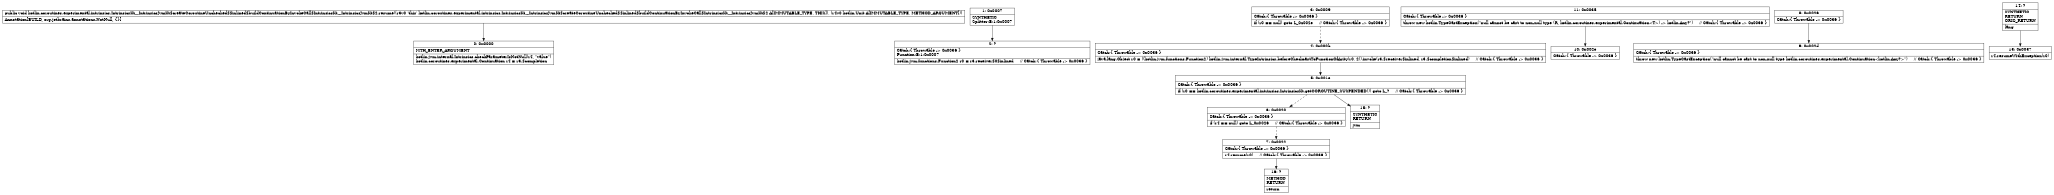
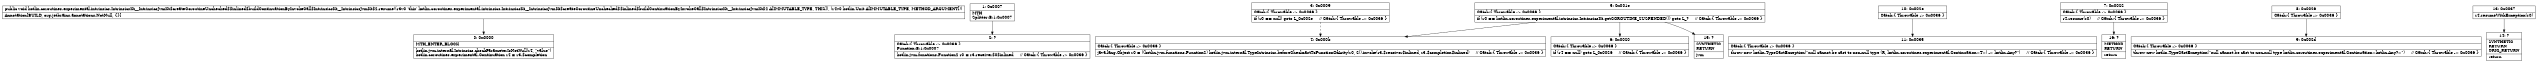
(985, 18) -> (977, 13)
(2009, 27) -> (2495, 57)
(1585, 35) -> (1913, 26)
(2020, 37) -> (2504, 24)
(443, 51) -> (438, 44)
(1320, 67) -> (1472, 29)
(1300, 100) -> (1620, 28)
(1276, 131) -> none
